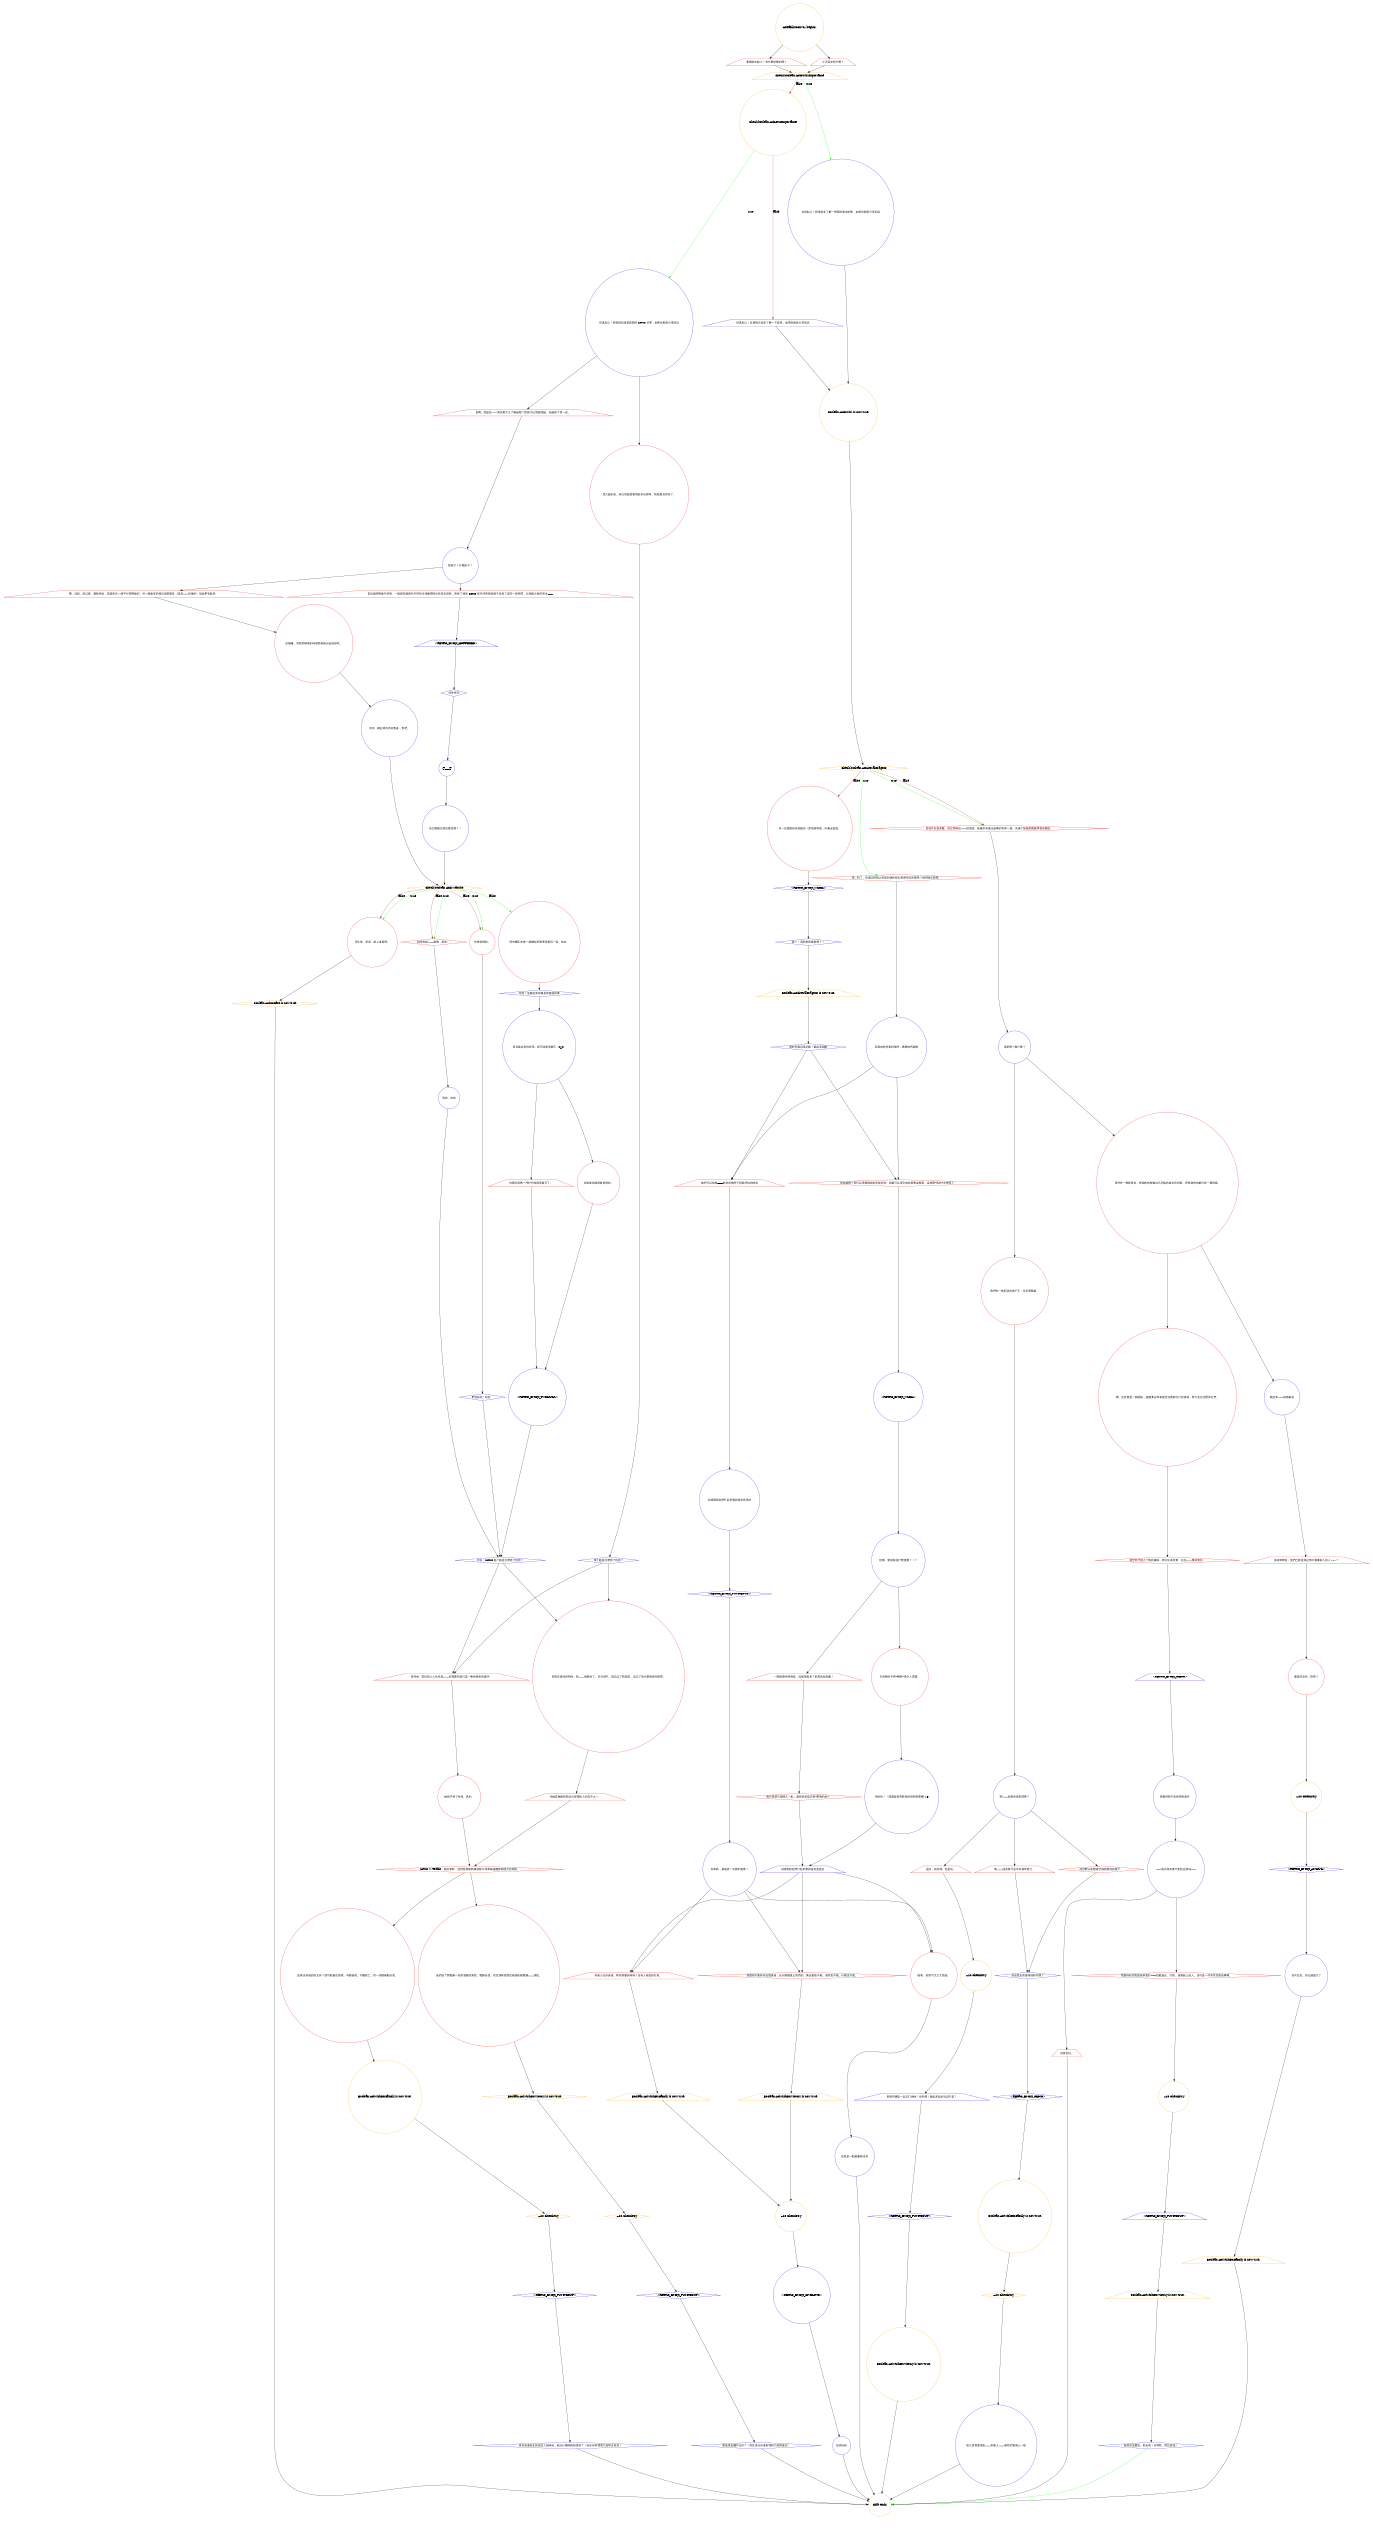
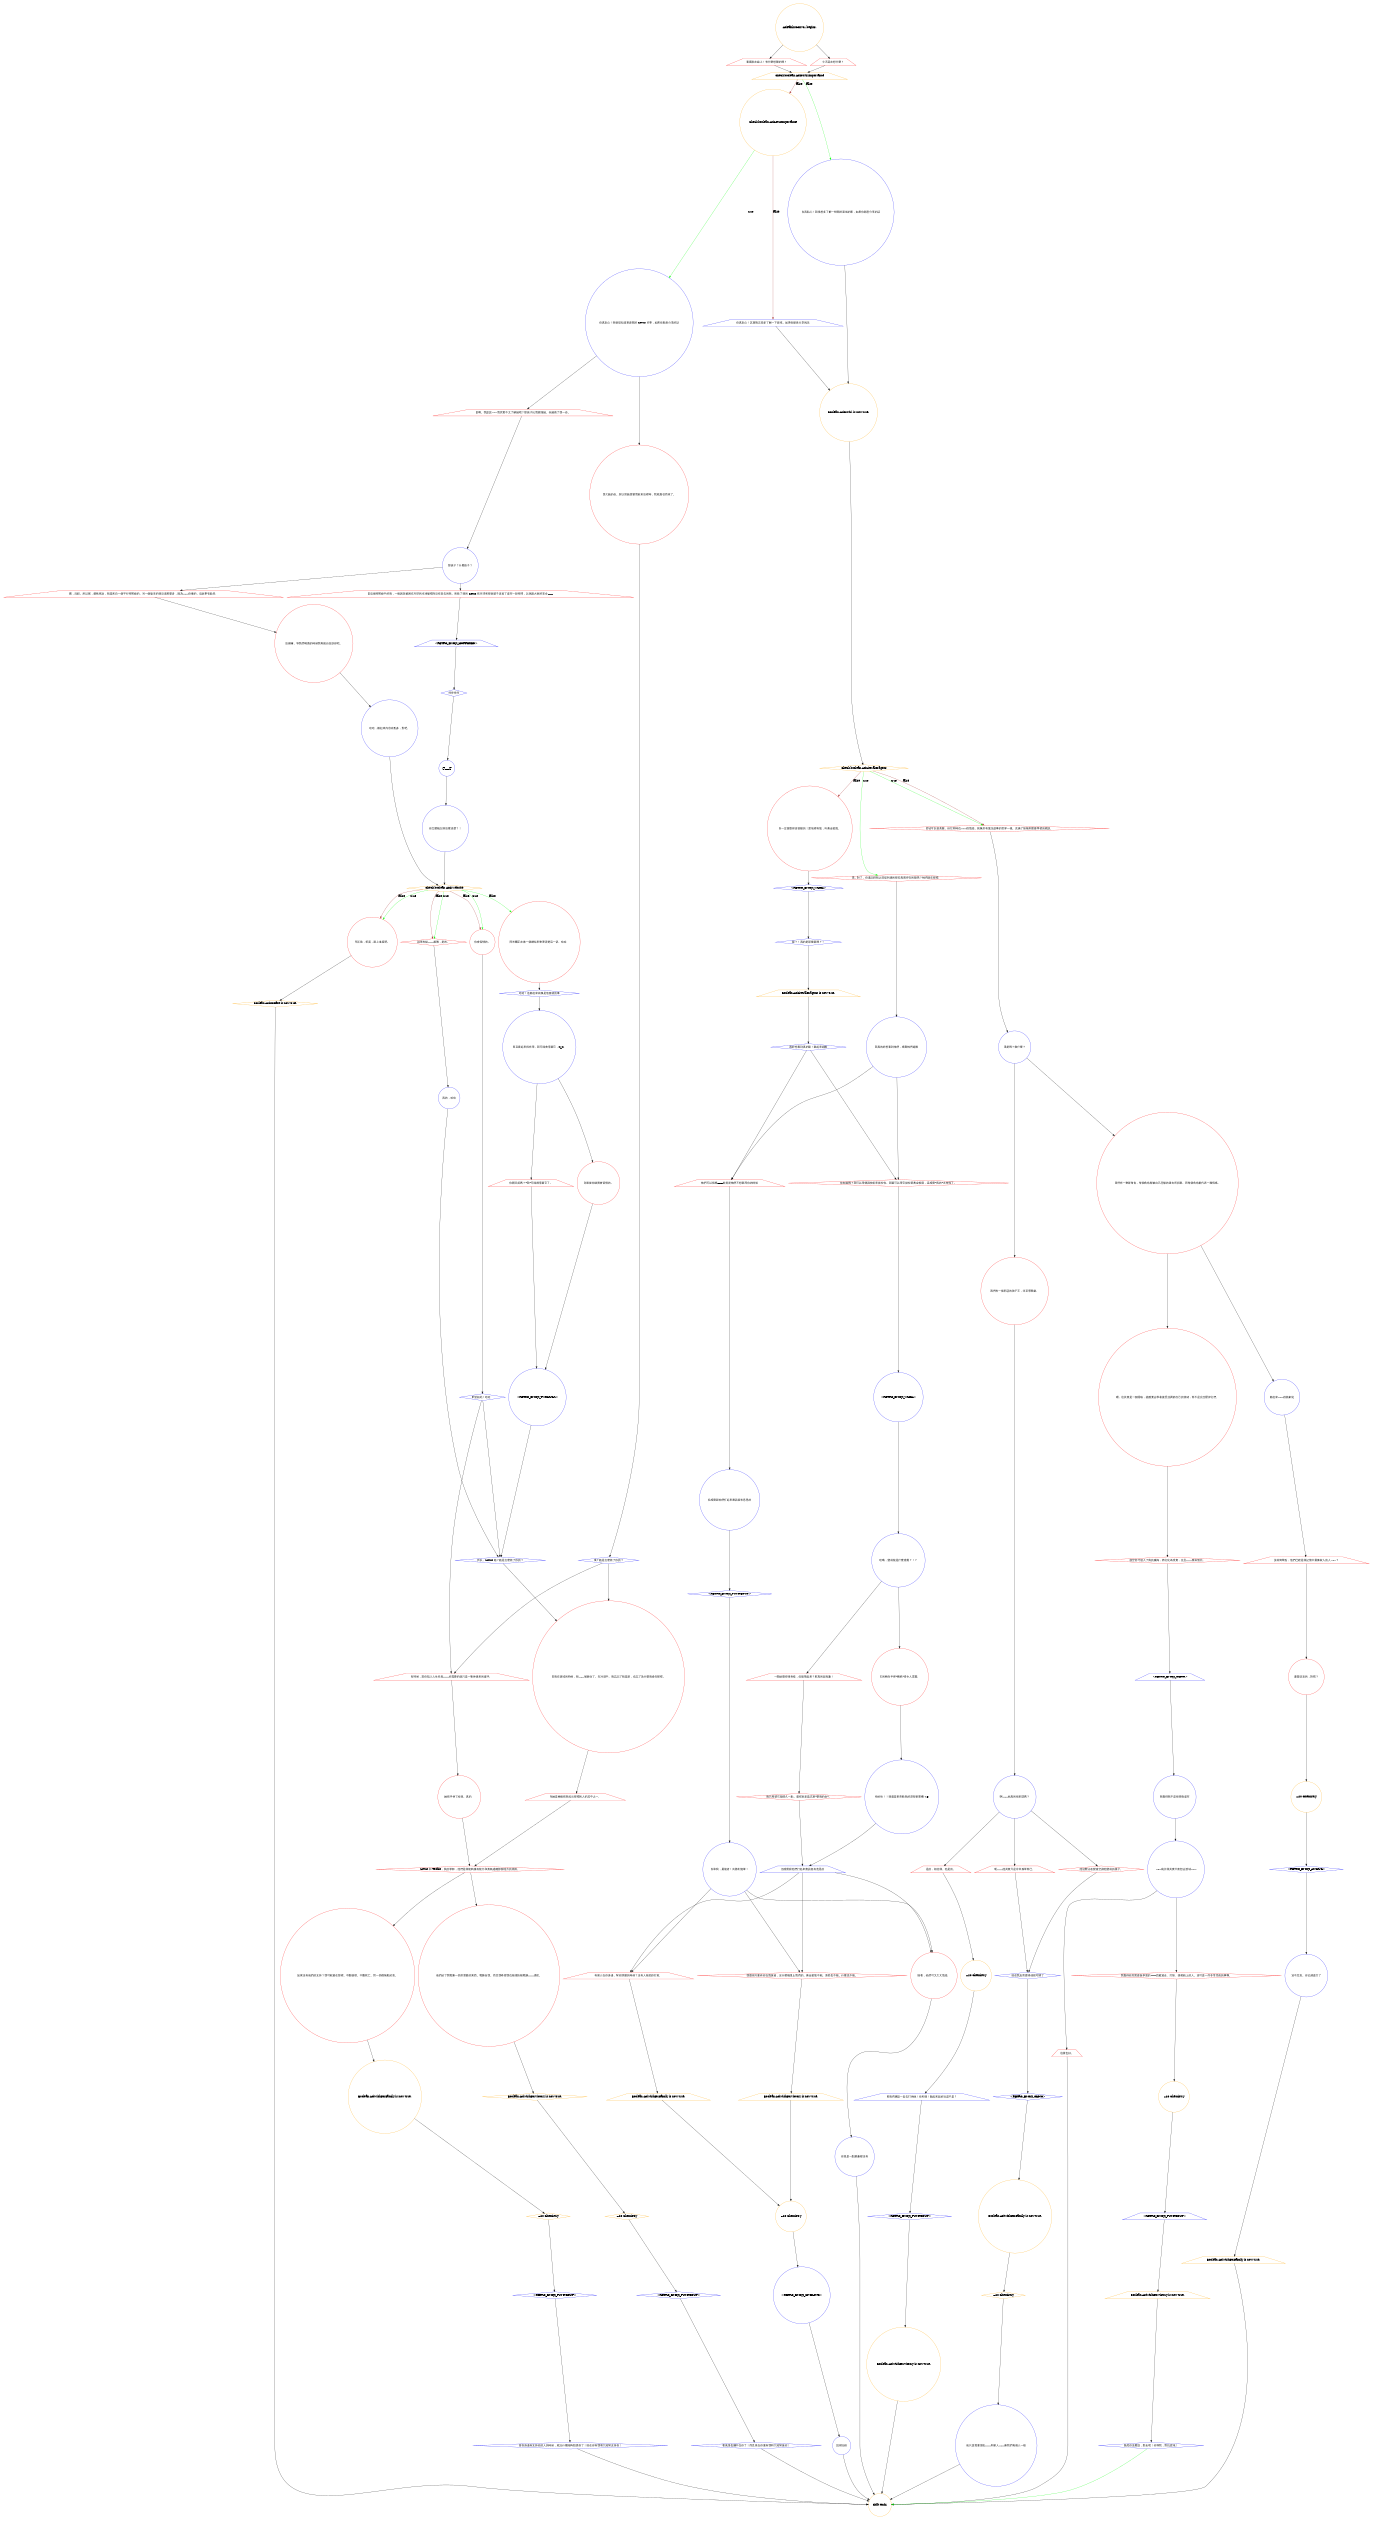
(809, 84) -> (809, 84)
(476, 1618) -> (453, 1535)
